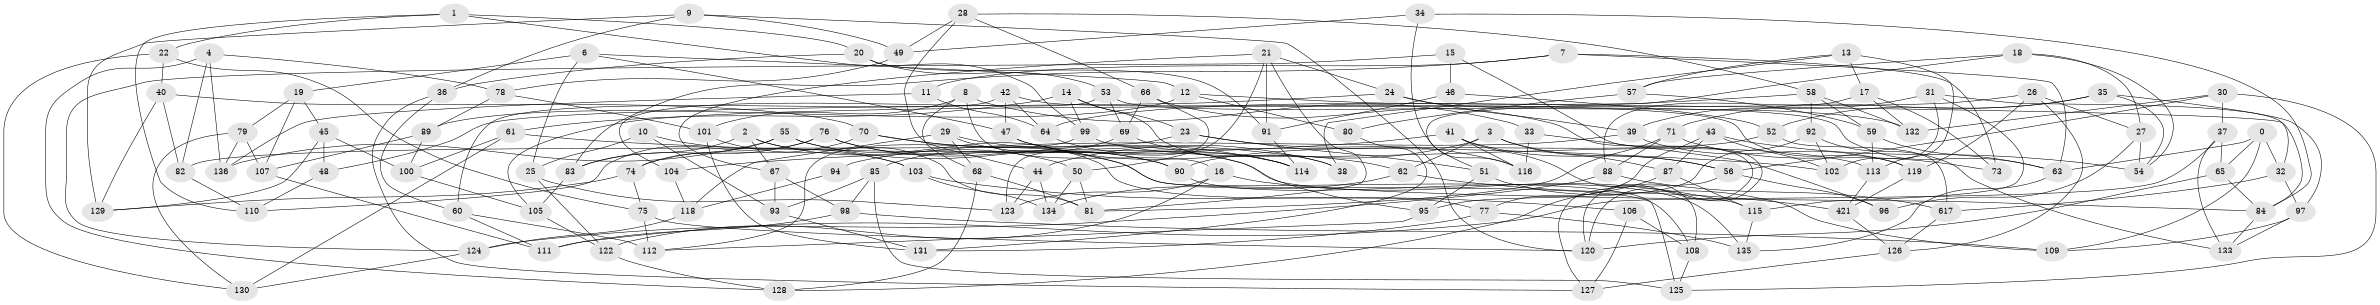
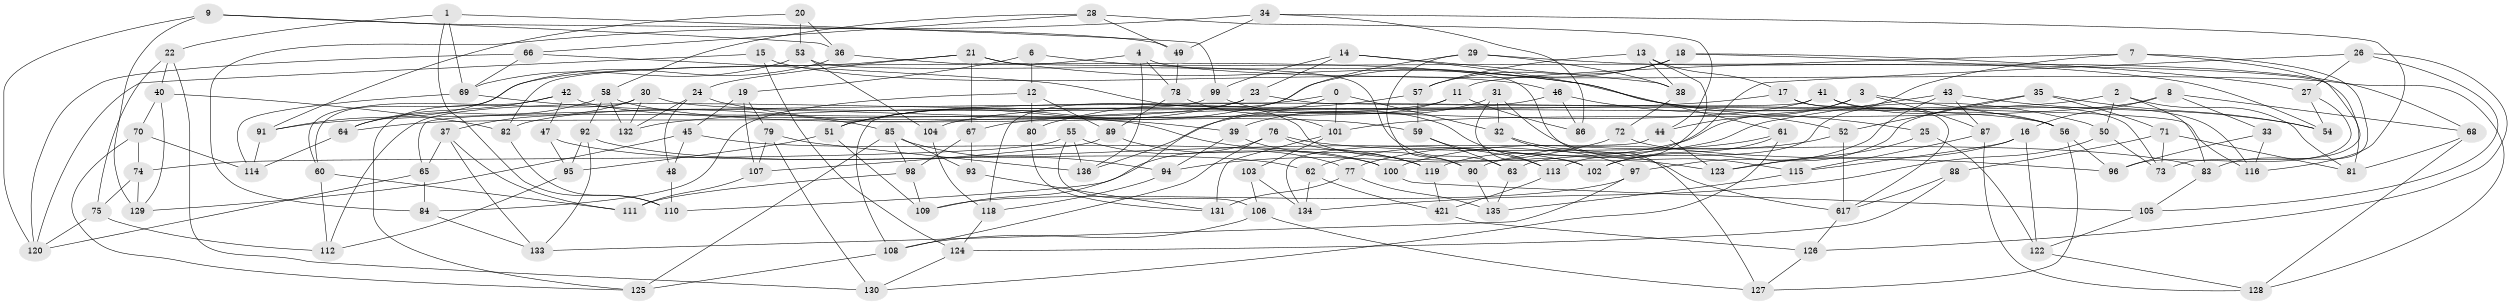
(659, 24) -> (455, 52)
(786, 88) -> none
(1709, 103) -> (1941, 120)
(643, 133) -> none
none -> (1581, 133)
none -> (1620, 133)
(2166, 155) -> (1336, 118)
none -> (1089, 161)
(1083, 189) -> (2133, 152)
(1517, 196) -> (1132, 199)
